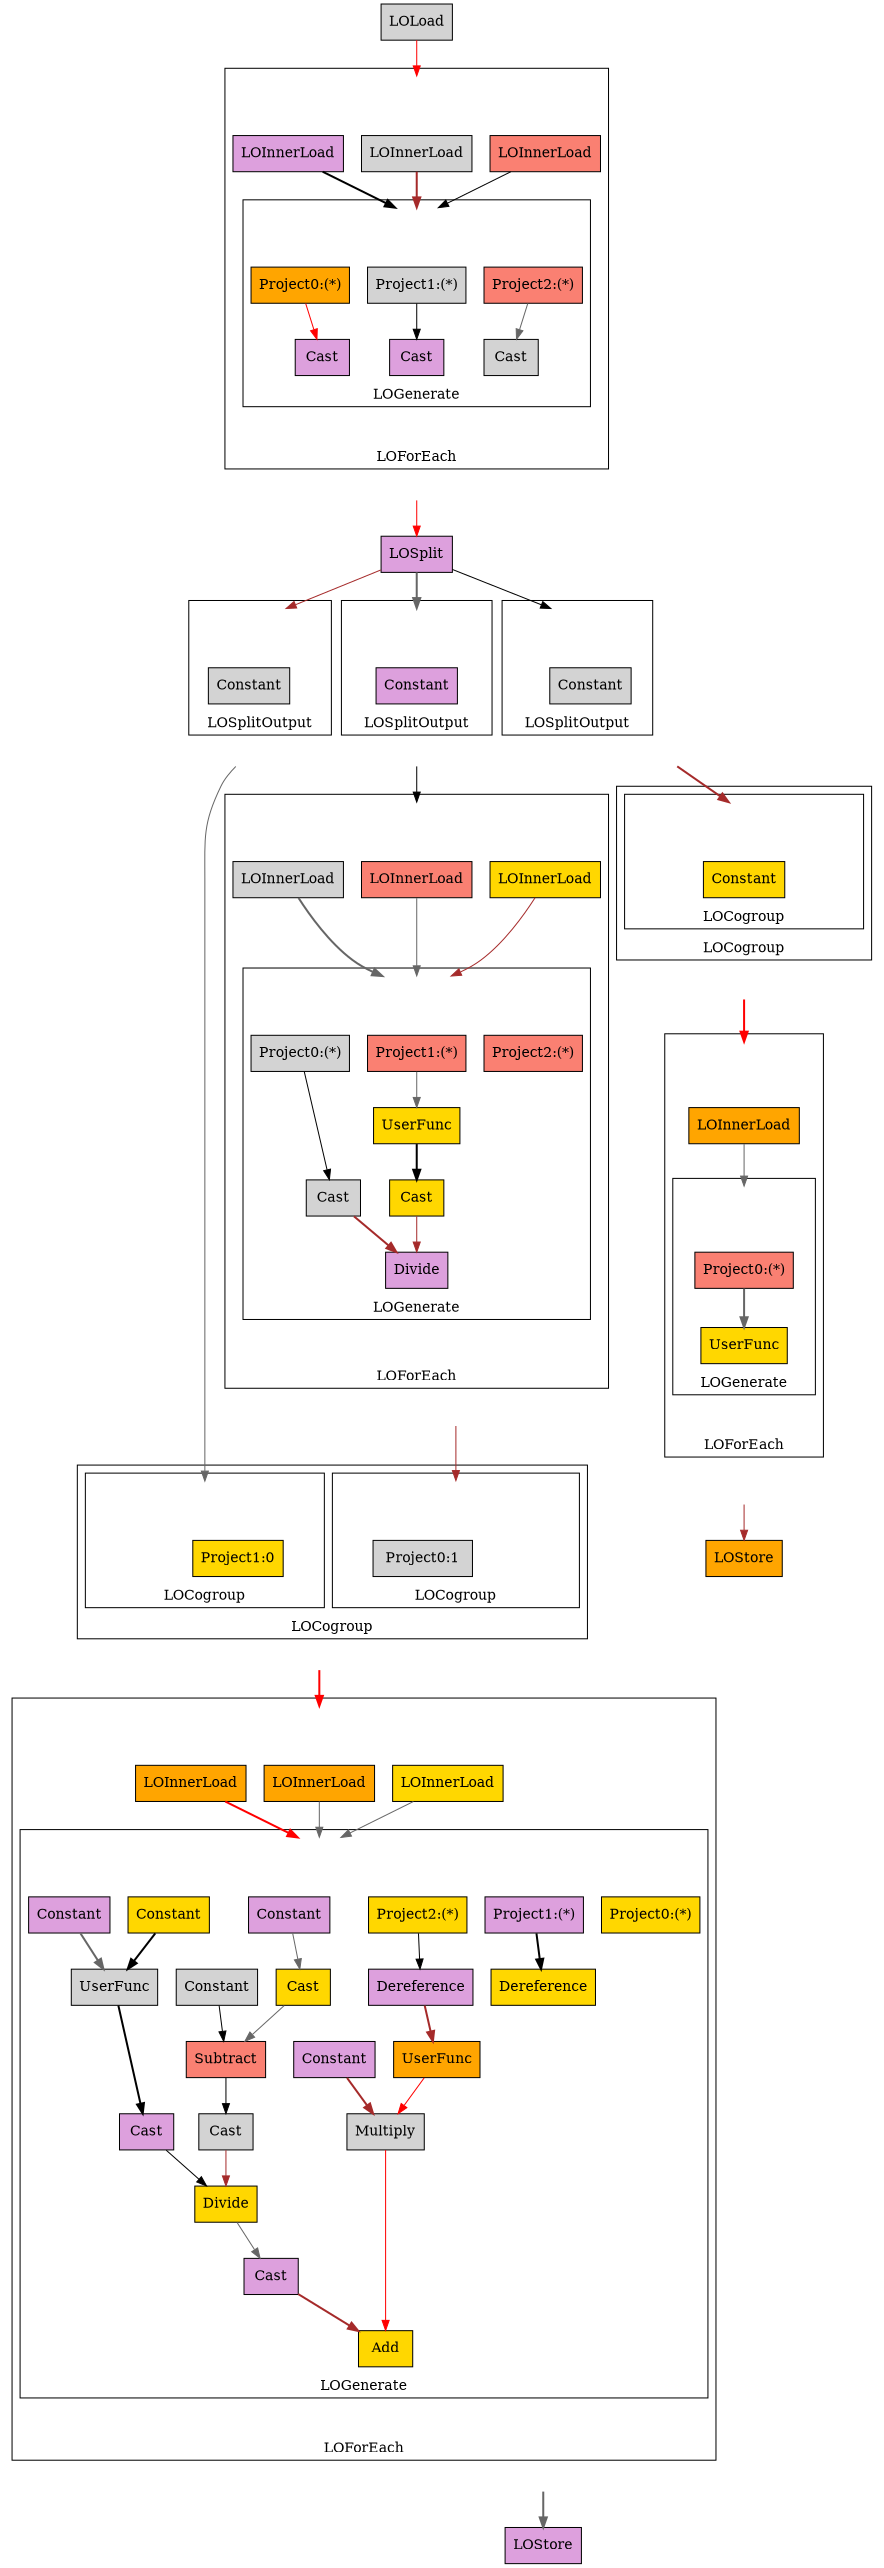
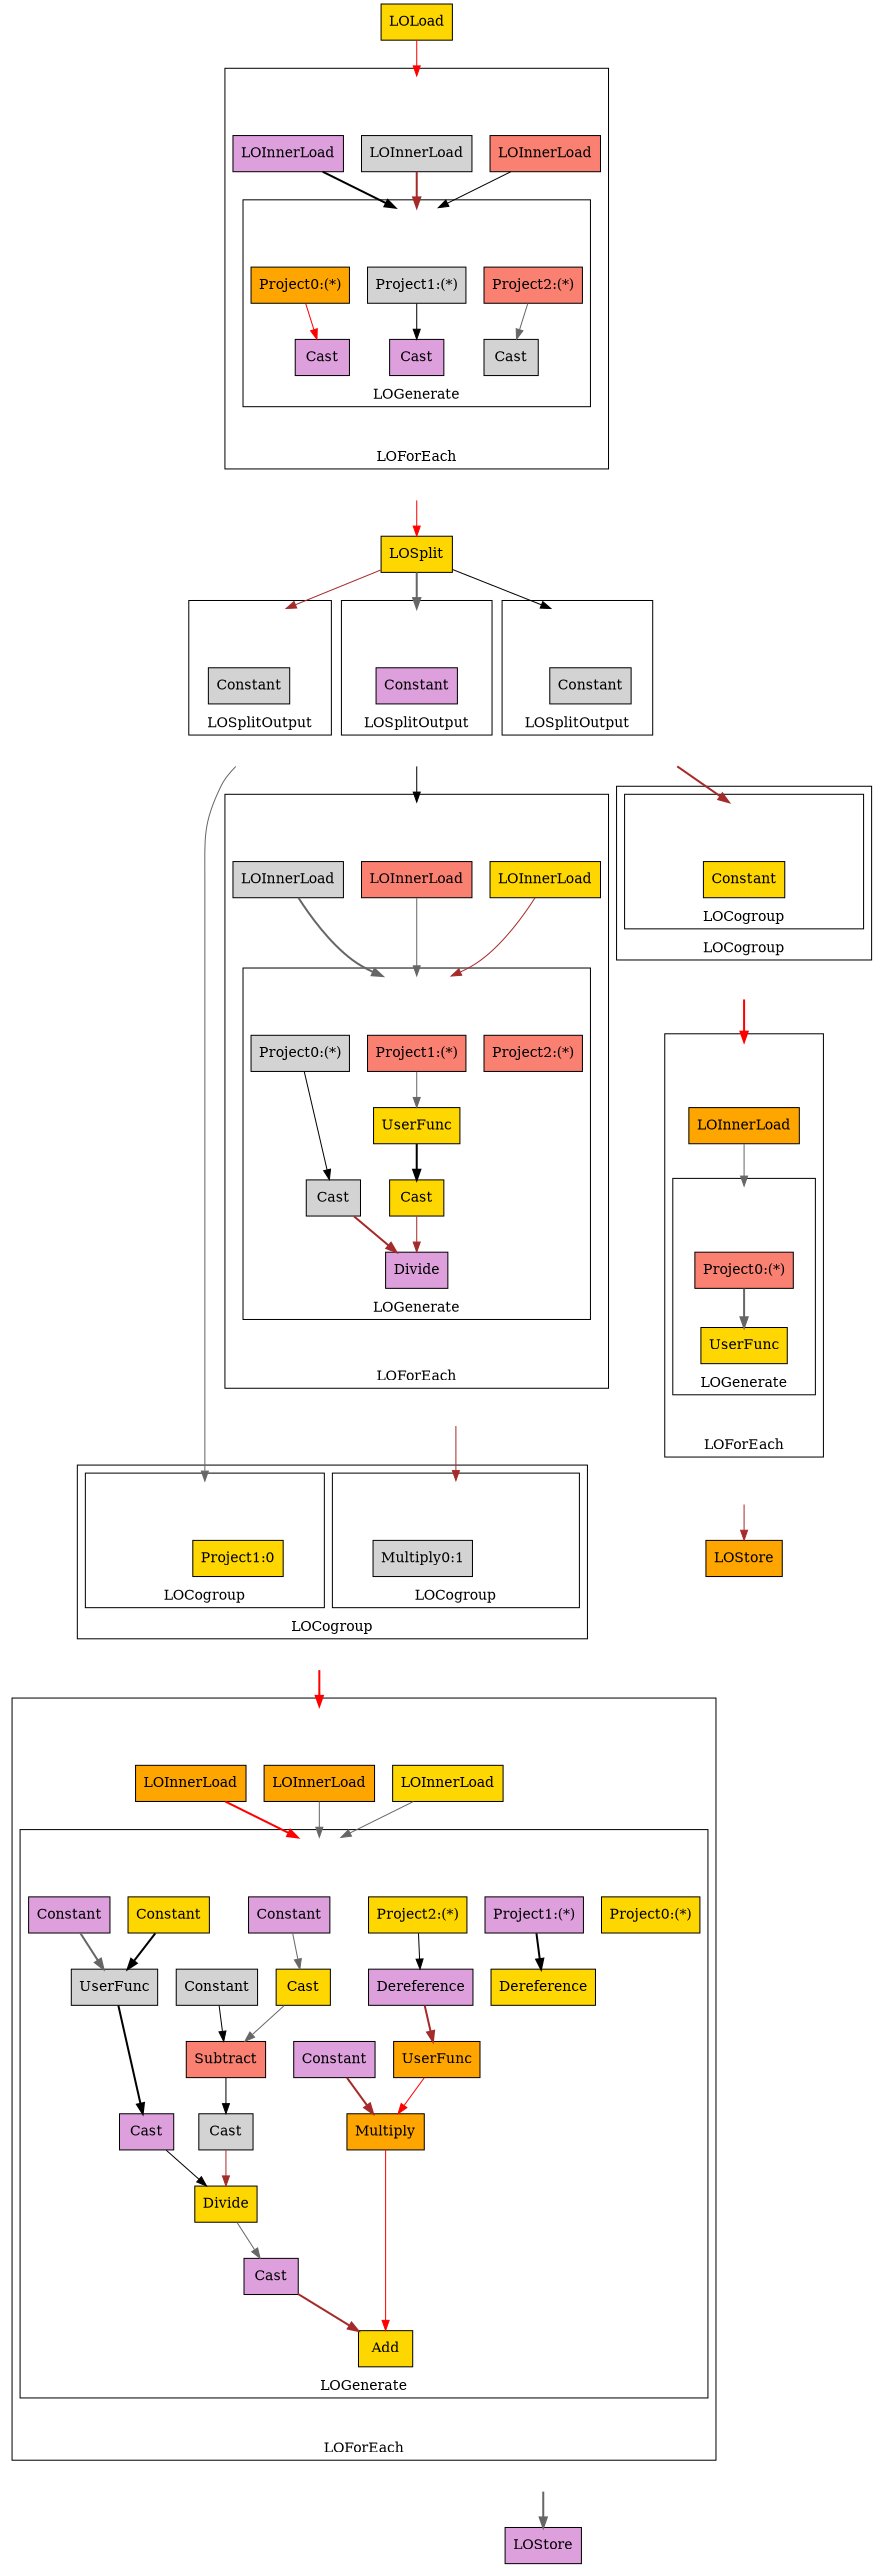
(417, 22) -> (417, 22)
(417, 554) -> (417, 554)
(423, 1558) -> (423, 1558)
(386, 2132) -> (386, 2132)
